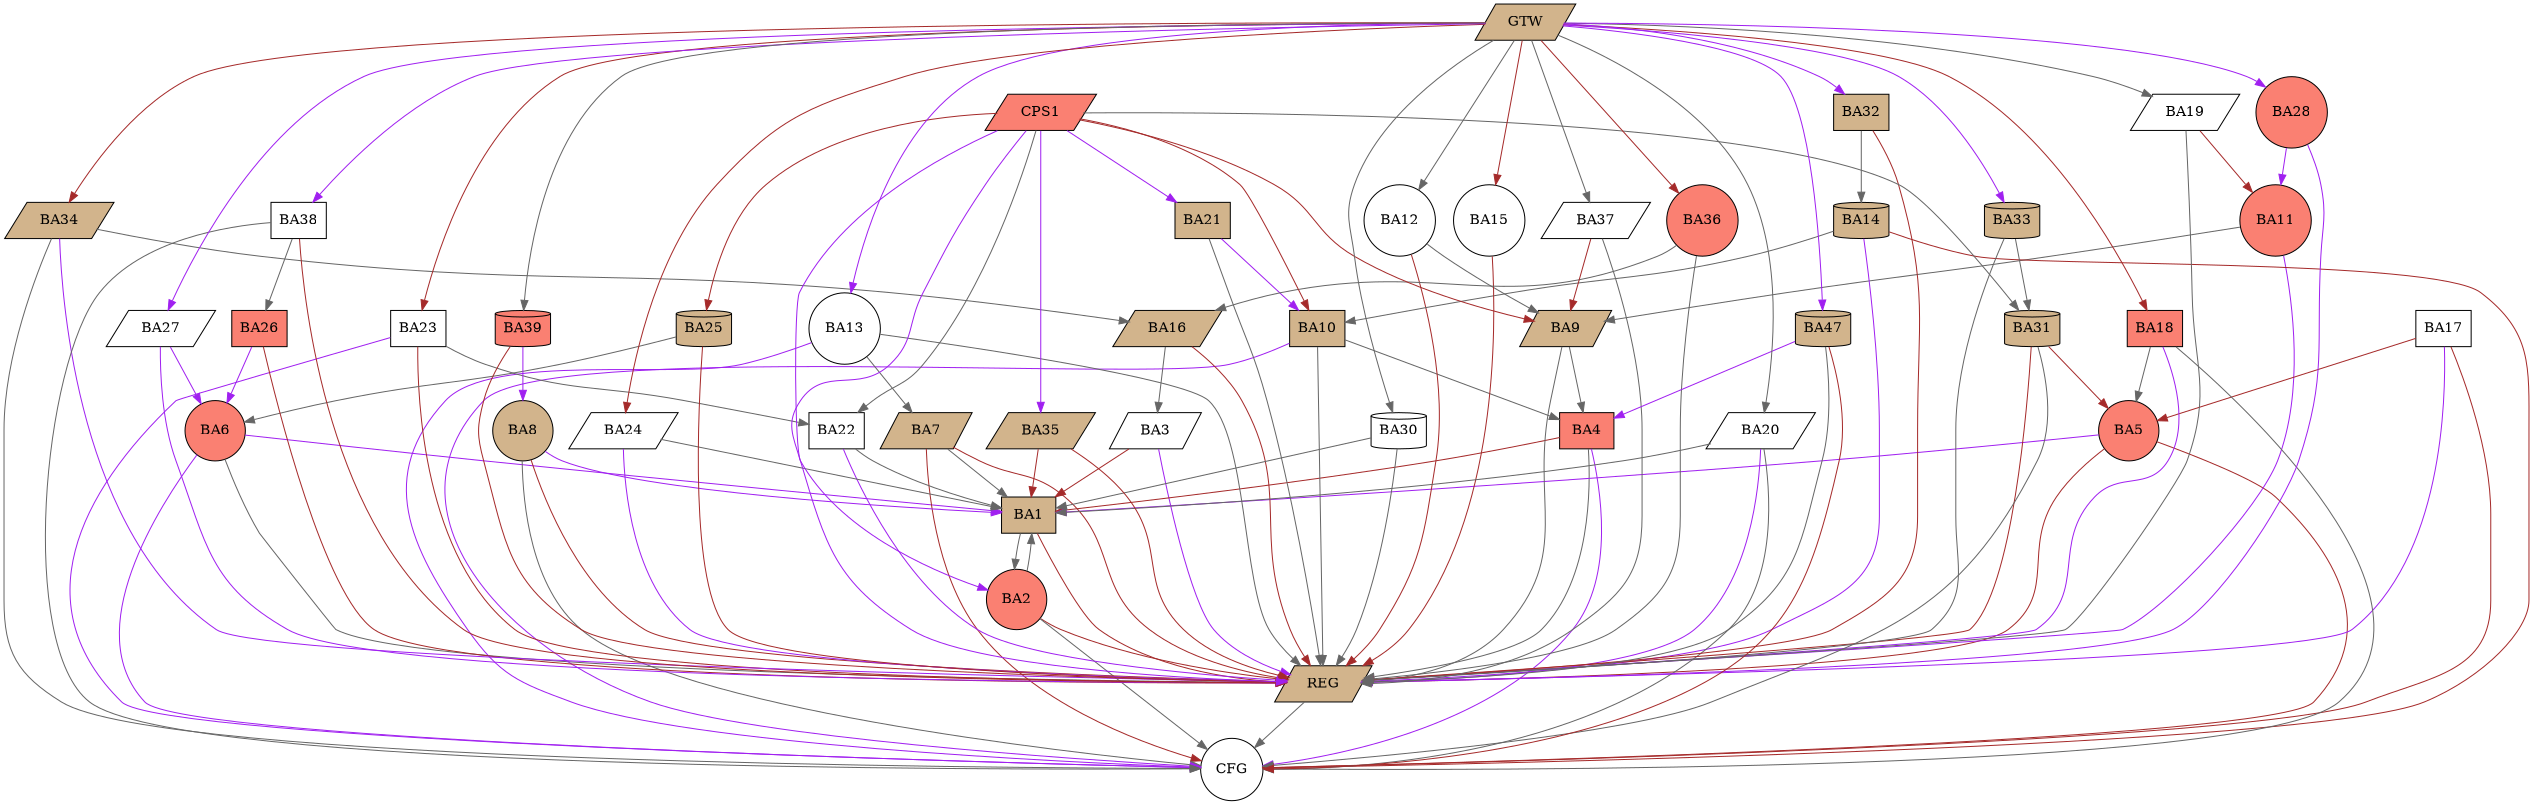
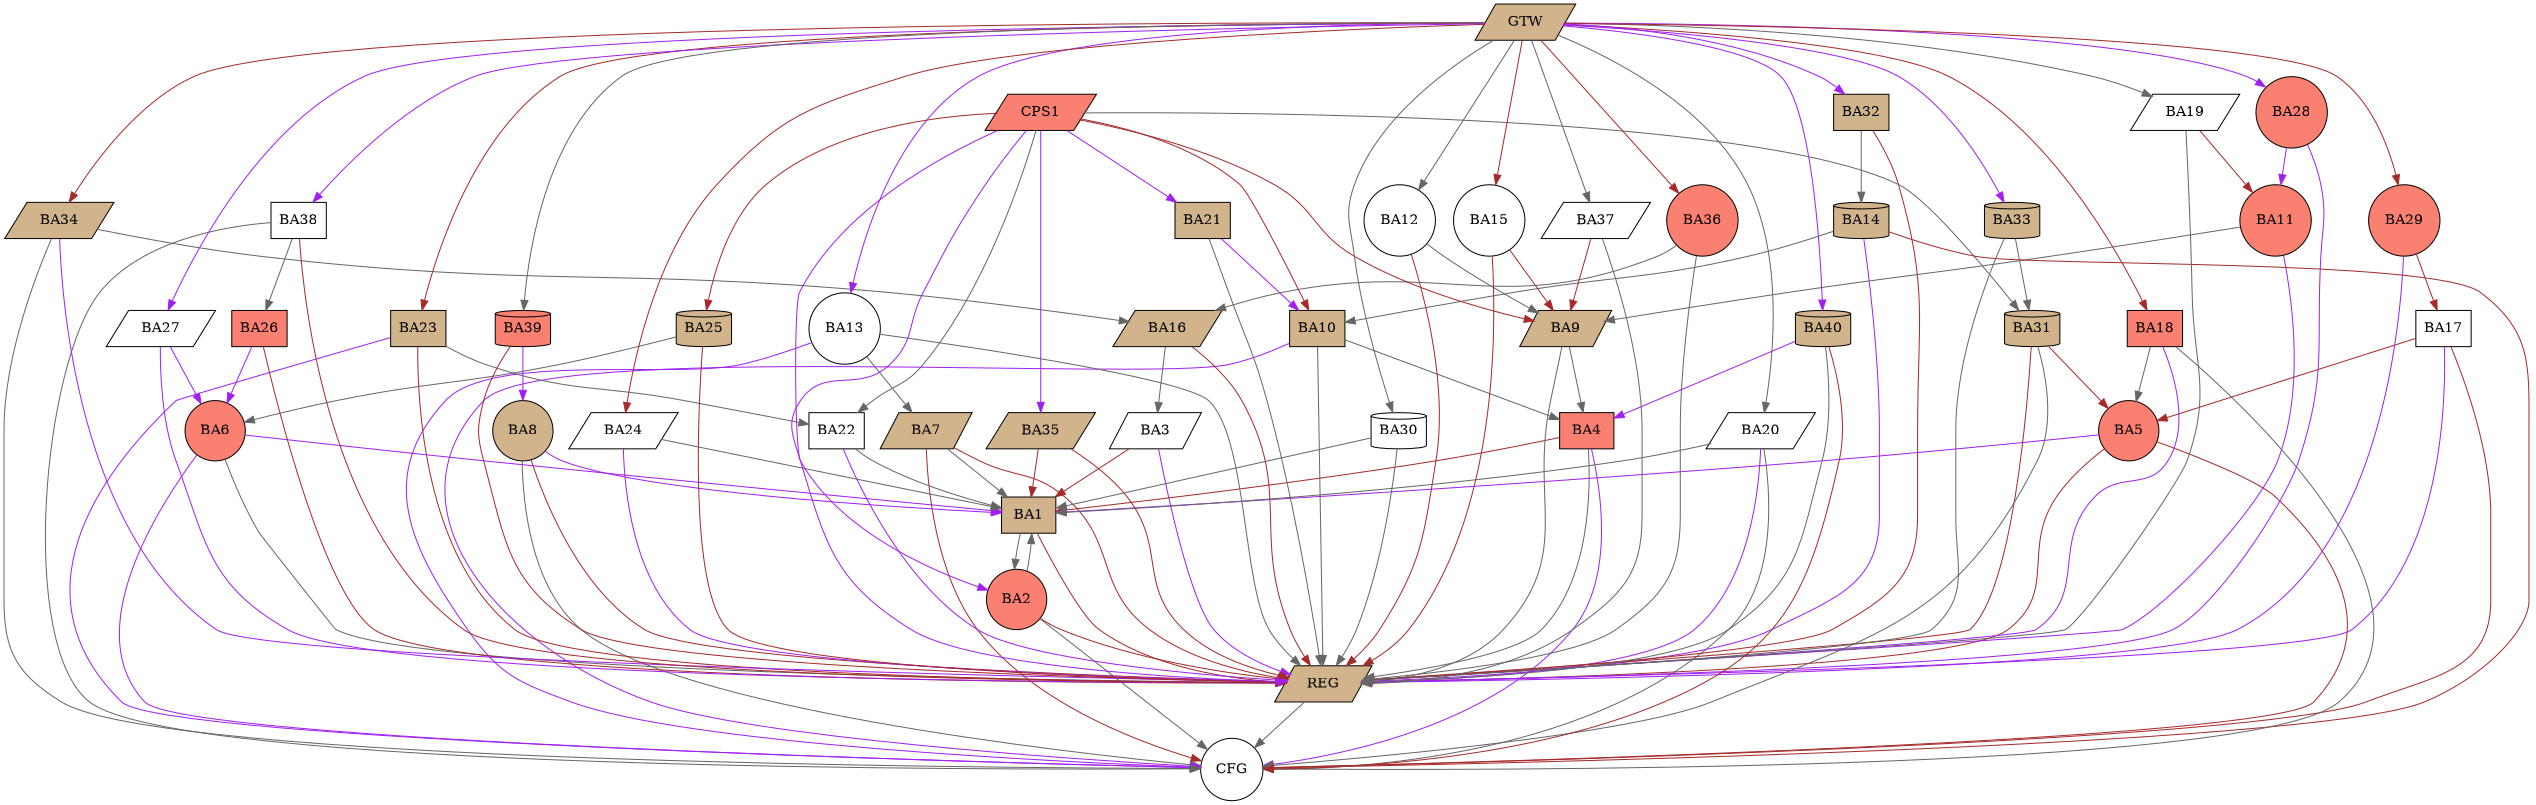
none -> (2404, 220)
none -> (1529, 276)
(418, 329) -> (418, 329)
(1823, 329) -> (1823, 329)
